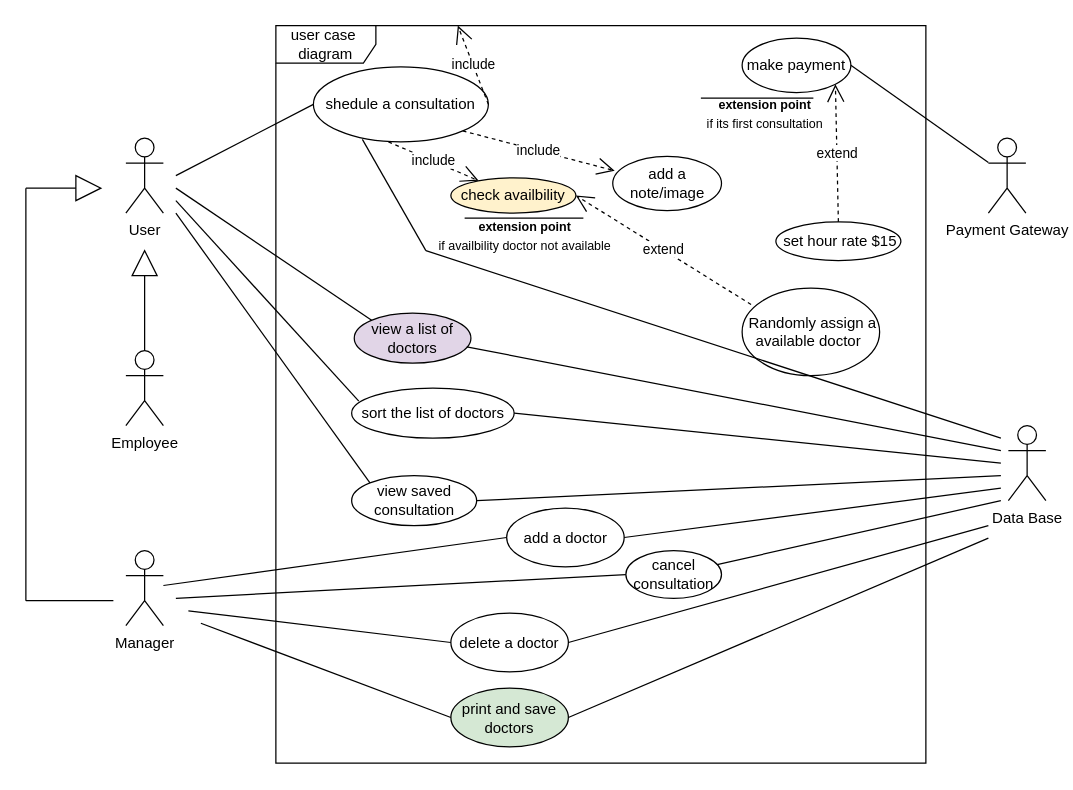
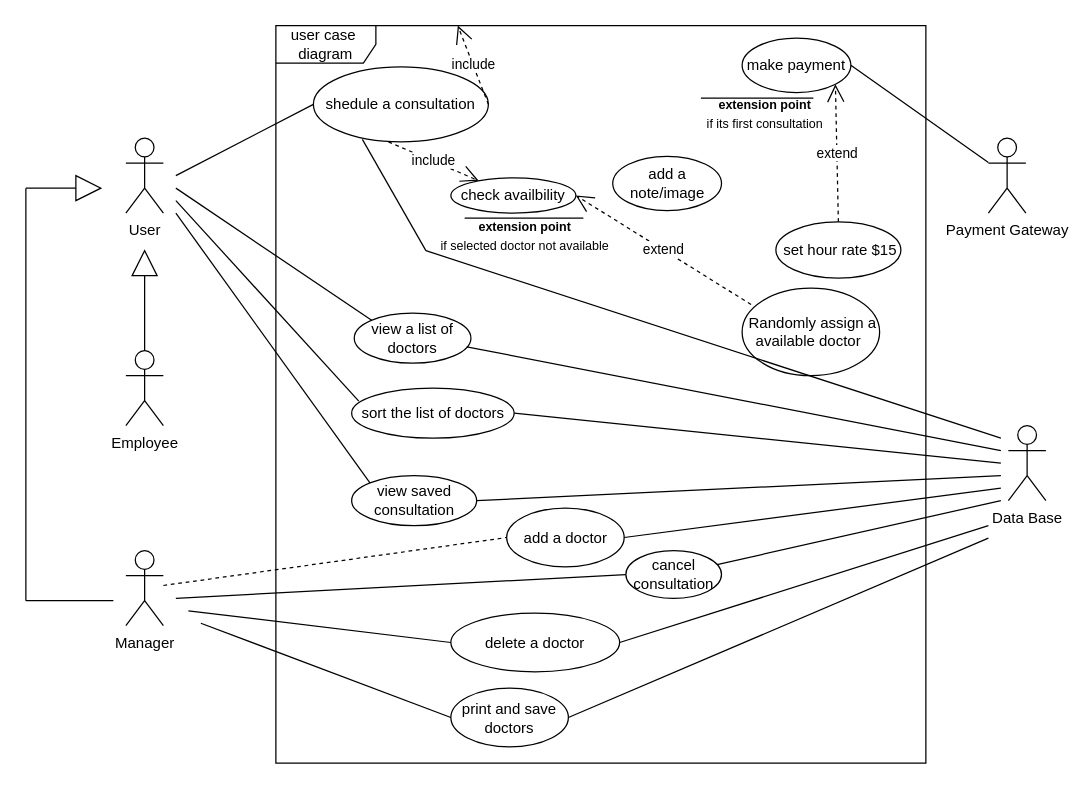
(537, 150) -> none
(513, 195) -> (513, 195)
(525, 236) -> (525, 236)
(838, 241) -> (838, 250)
(412, 338) -> (412, 338)
(336, 561) -> (336, 561)
(509, 643) -> (535, 643)
(509, 718) -> (509, 718)
